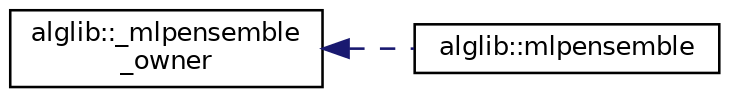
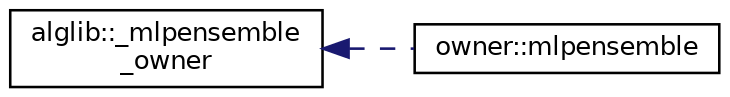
(567, 49) -> (567, 49)
